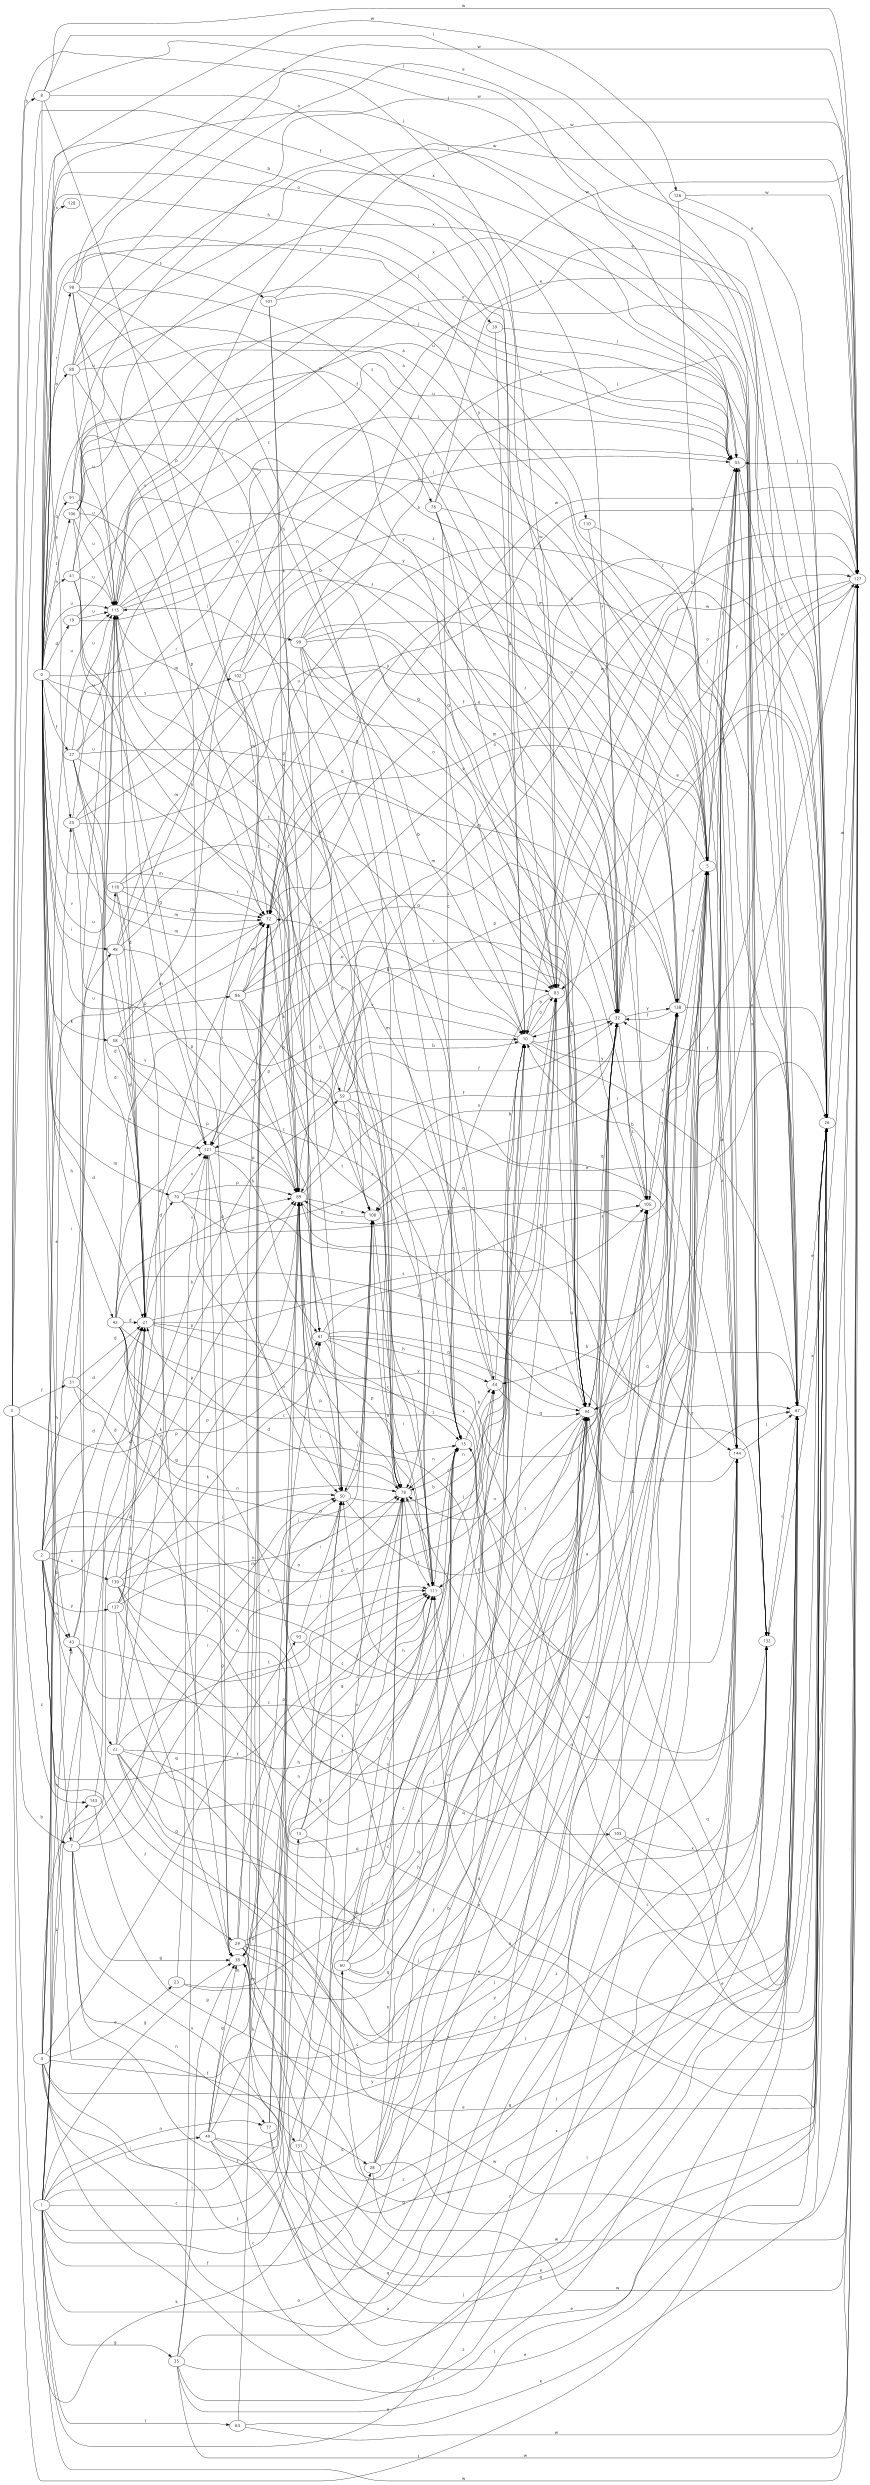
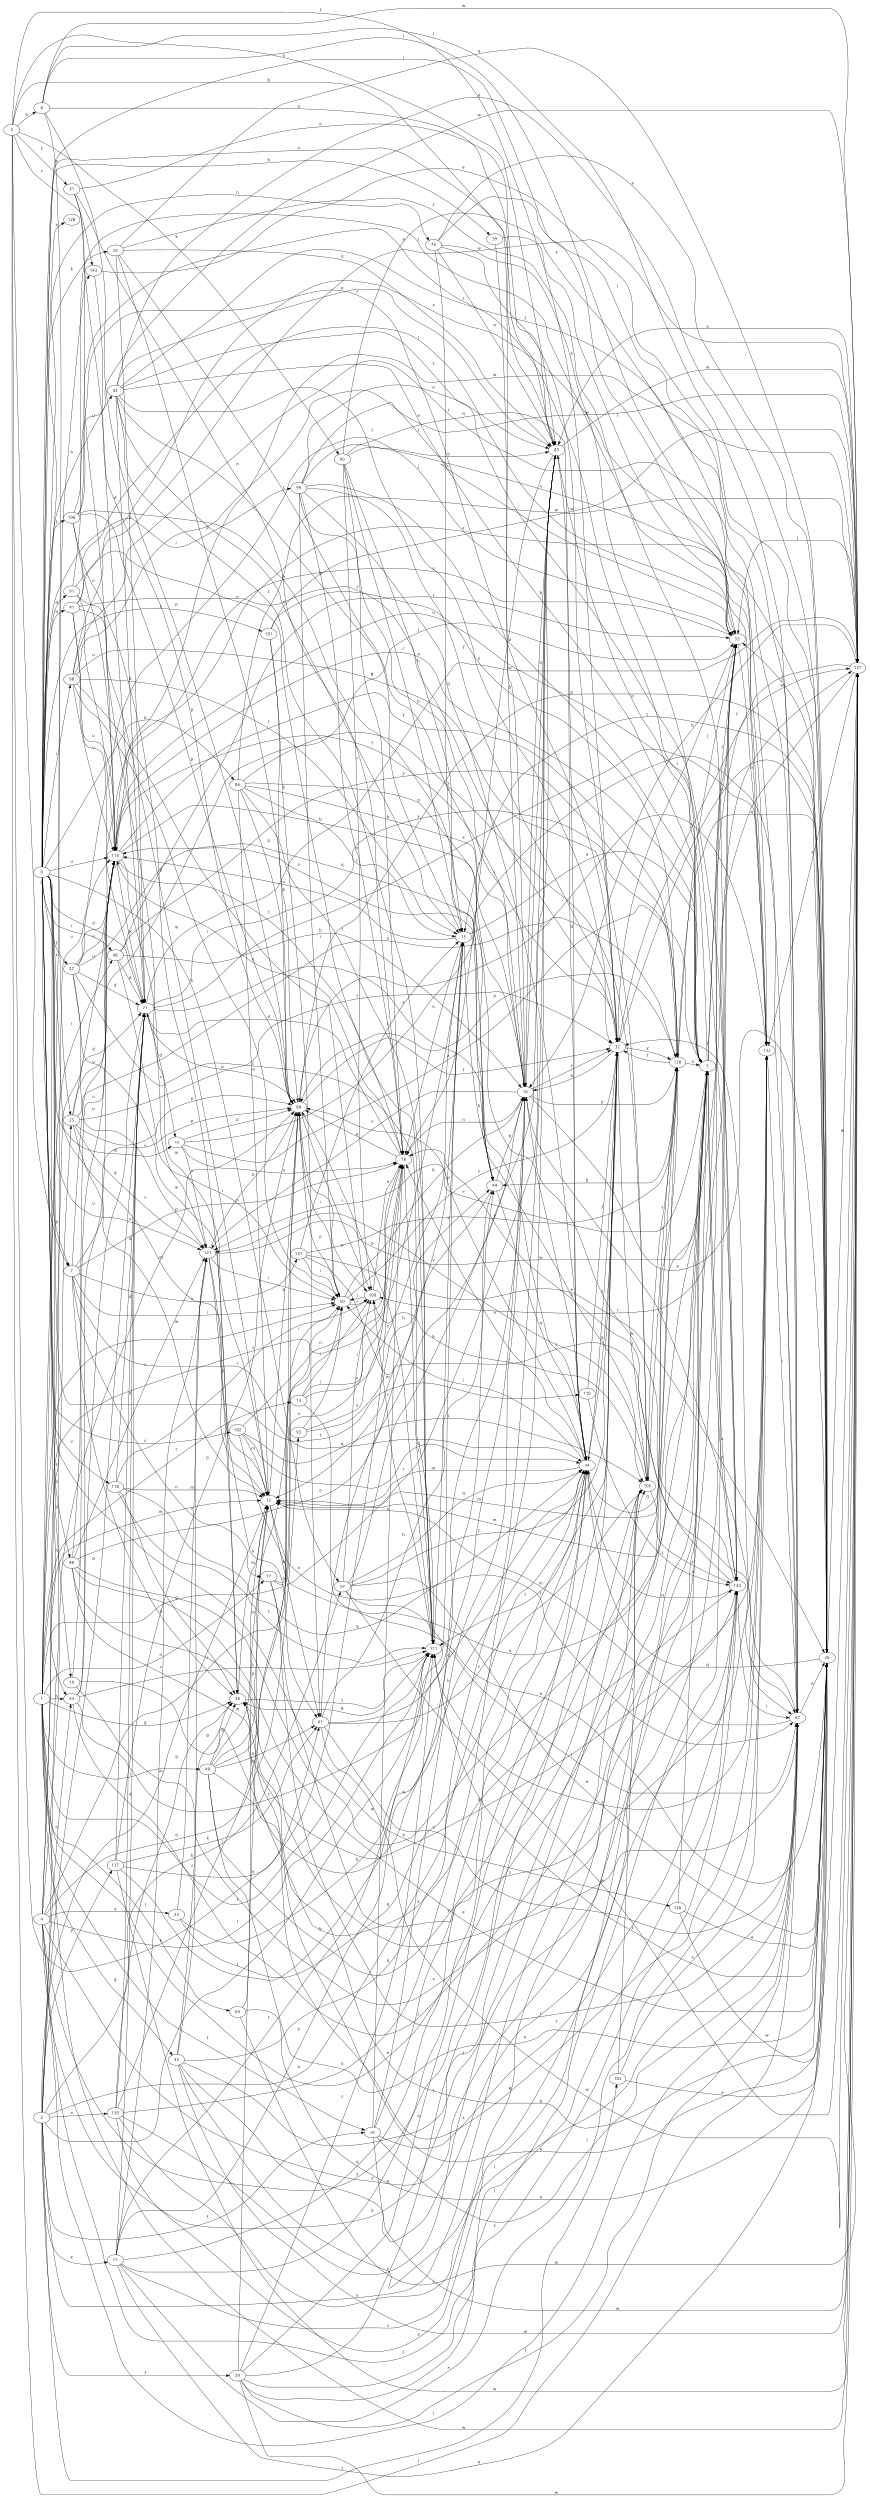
none -> (127, 1190)
